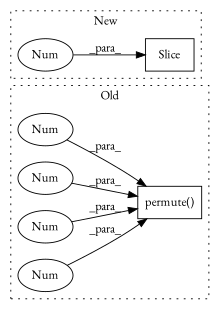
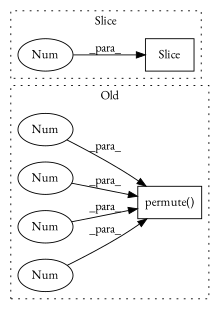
(106, 21) -> (106, 21)
